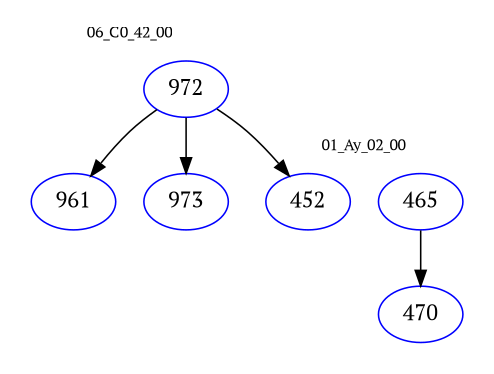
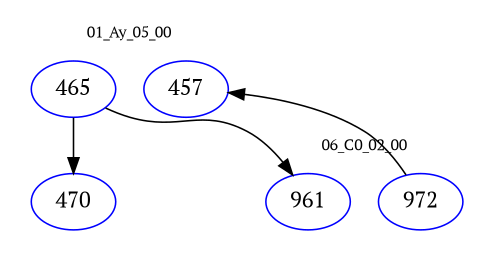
(130, 34) -> (364, 146)
(127, 134) -> (200, 120)
(364, 146) -> (130, 34)
(186, 202) -> none
(308, 202) -> (186, 89)
